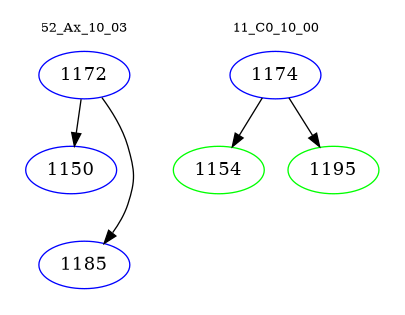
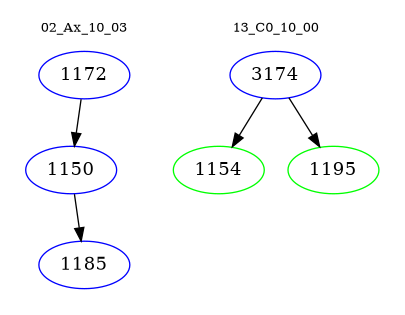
(84, 28) -> (84, 28)
(276, 28) -> (276, 28)
(275, 75) -> (275, 75)
(132, 164) -> (77, 211)
